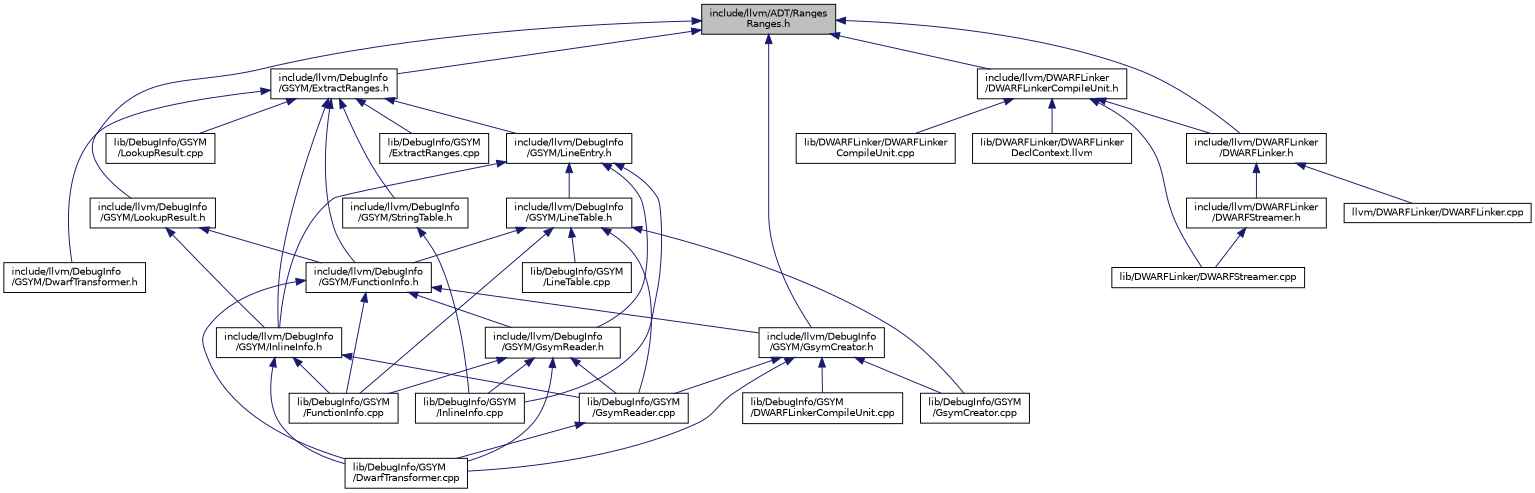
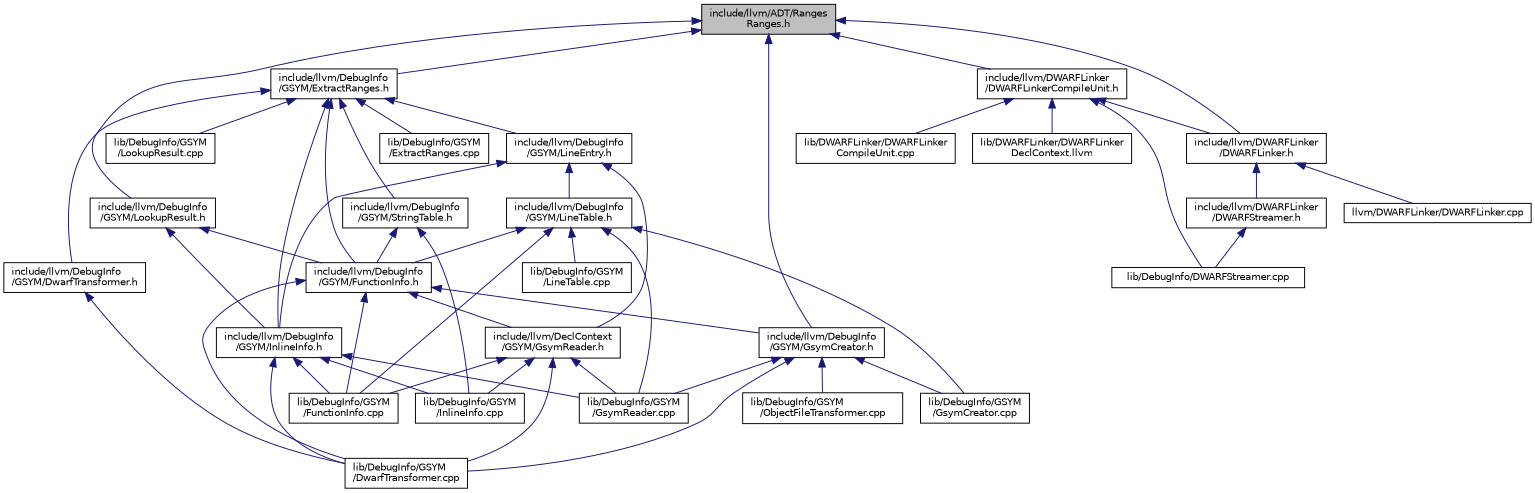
none -> (385, 250)
(1208, 278) -> (1208, 278)
(657, 291) -> (372, 375)
(553, 343) -> (553, 343)
(823, 408) -> (823, 408)
(524, 440) -> (202, 407)
